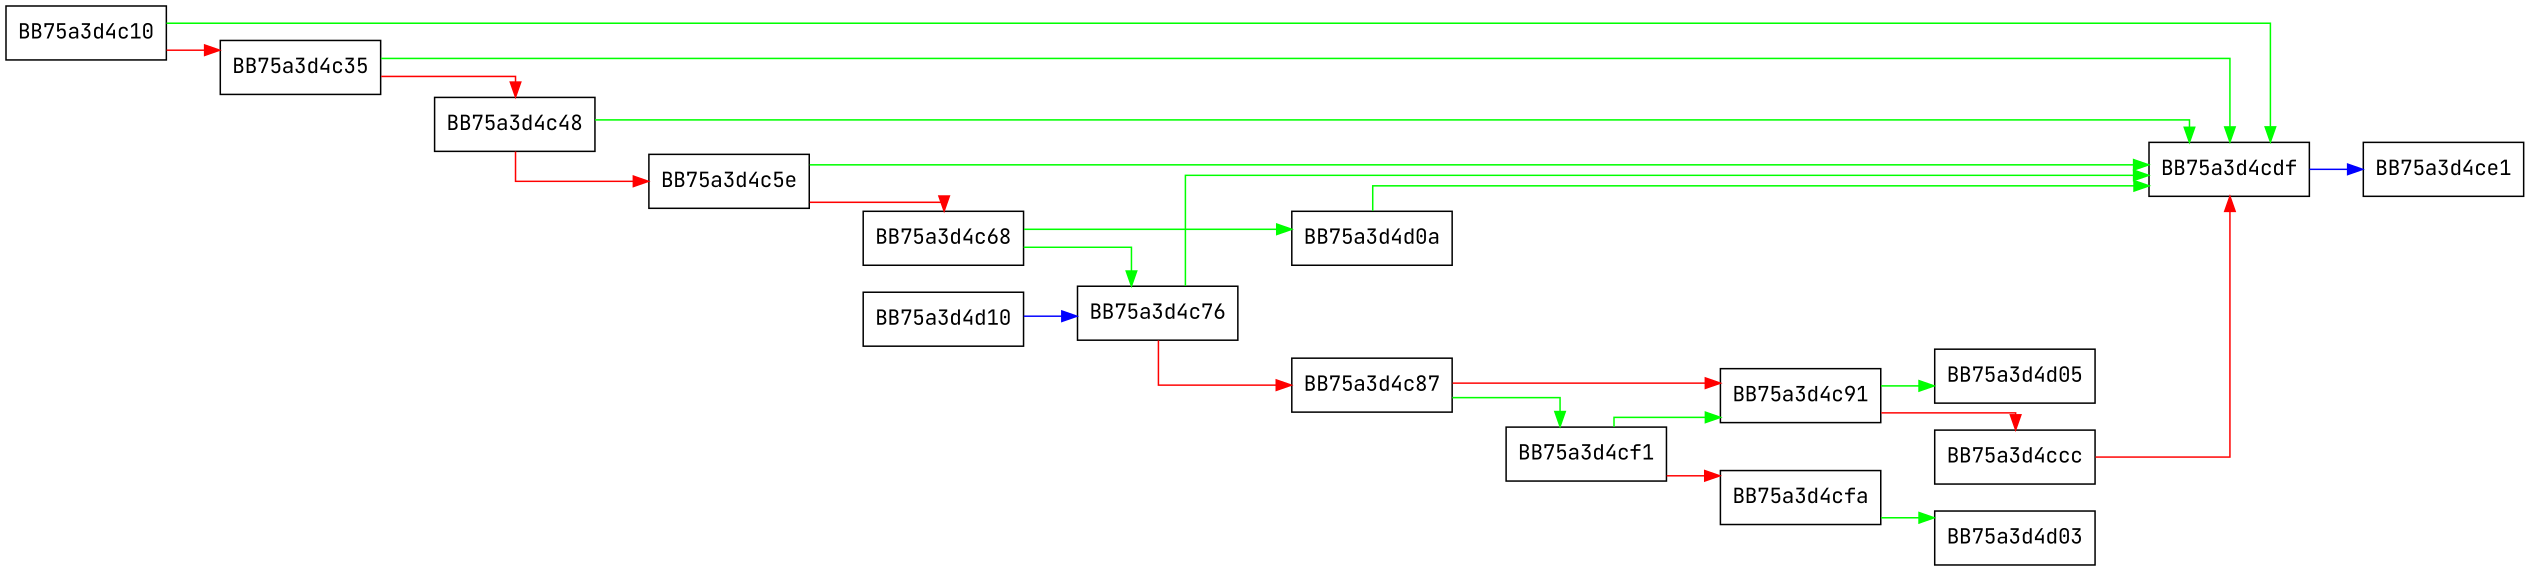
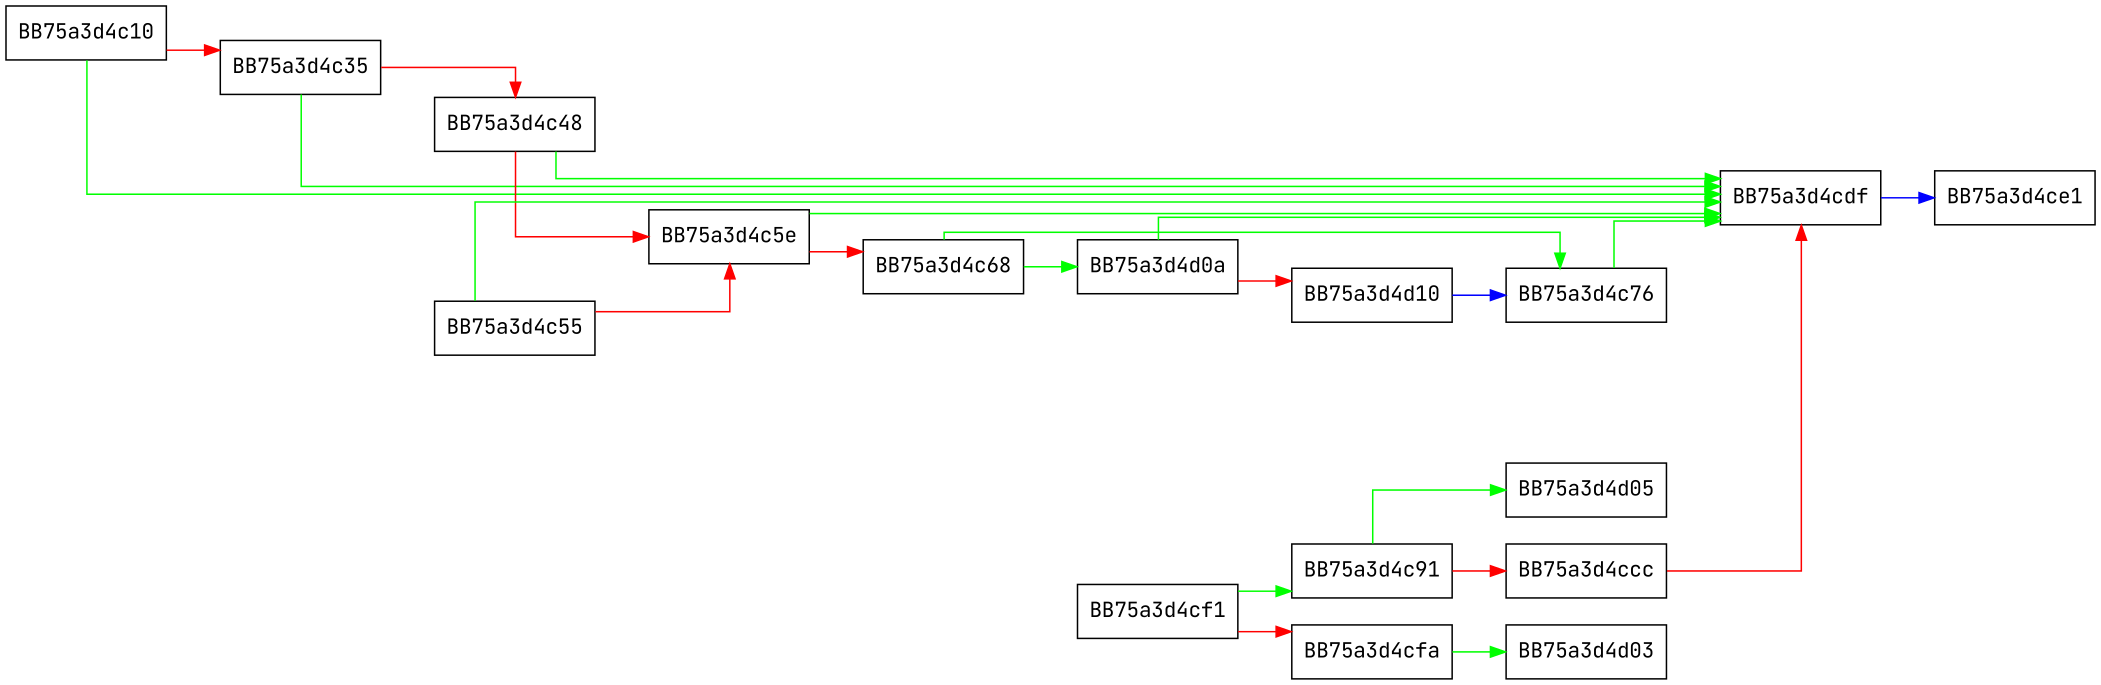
none -> (1257, 281)
none -> (515, 328)
(1372, 385) -> none
